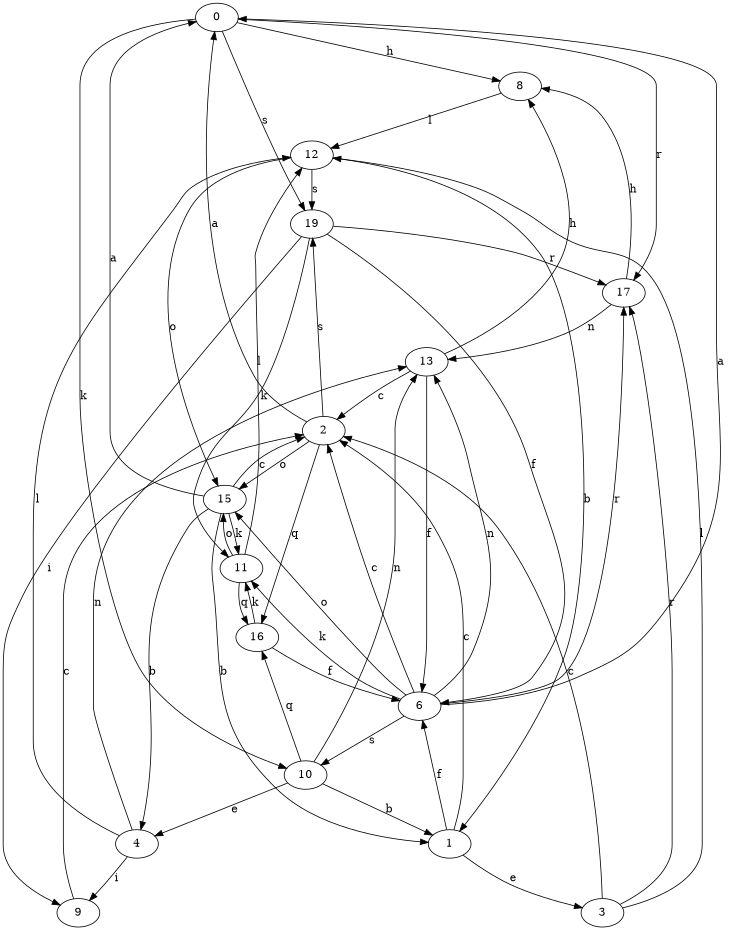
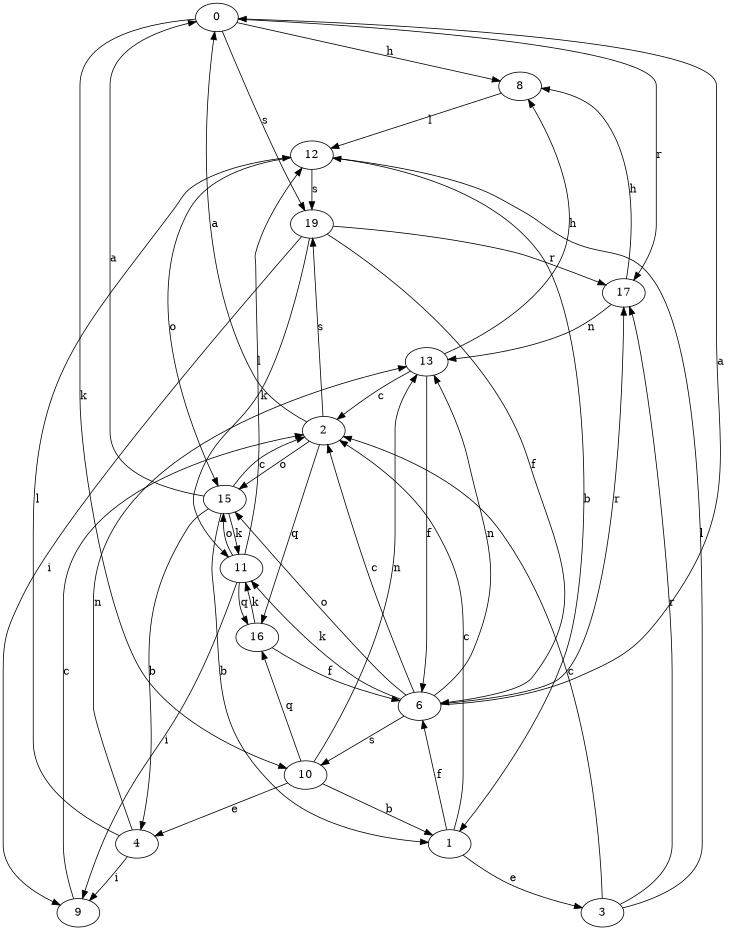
none -> (163, 738)
